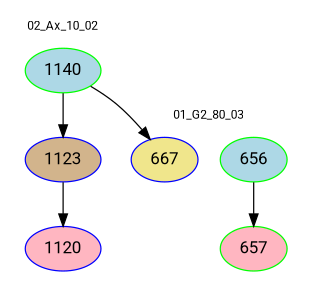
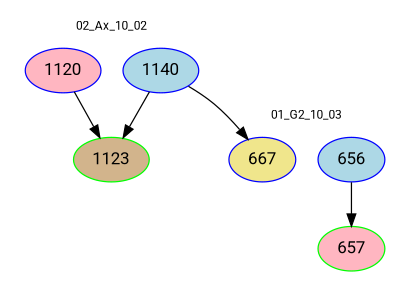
(63, 71) -> (161, 71)
(209, 116) -> (307, 116)
(63, 160) -> (111, 160)
(254, 160) -> (351, 160)
(63, 198) -> (84, 109)
